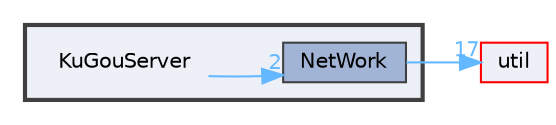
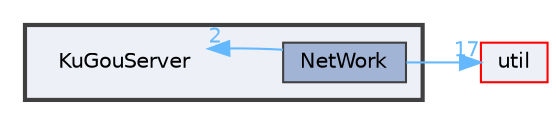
(235, 77) -> (256, 49)
